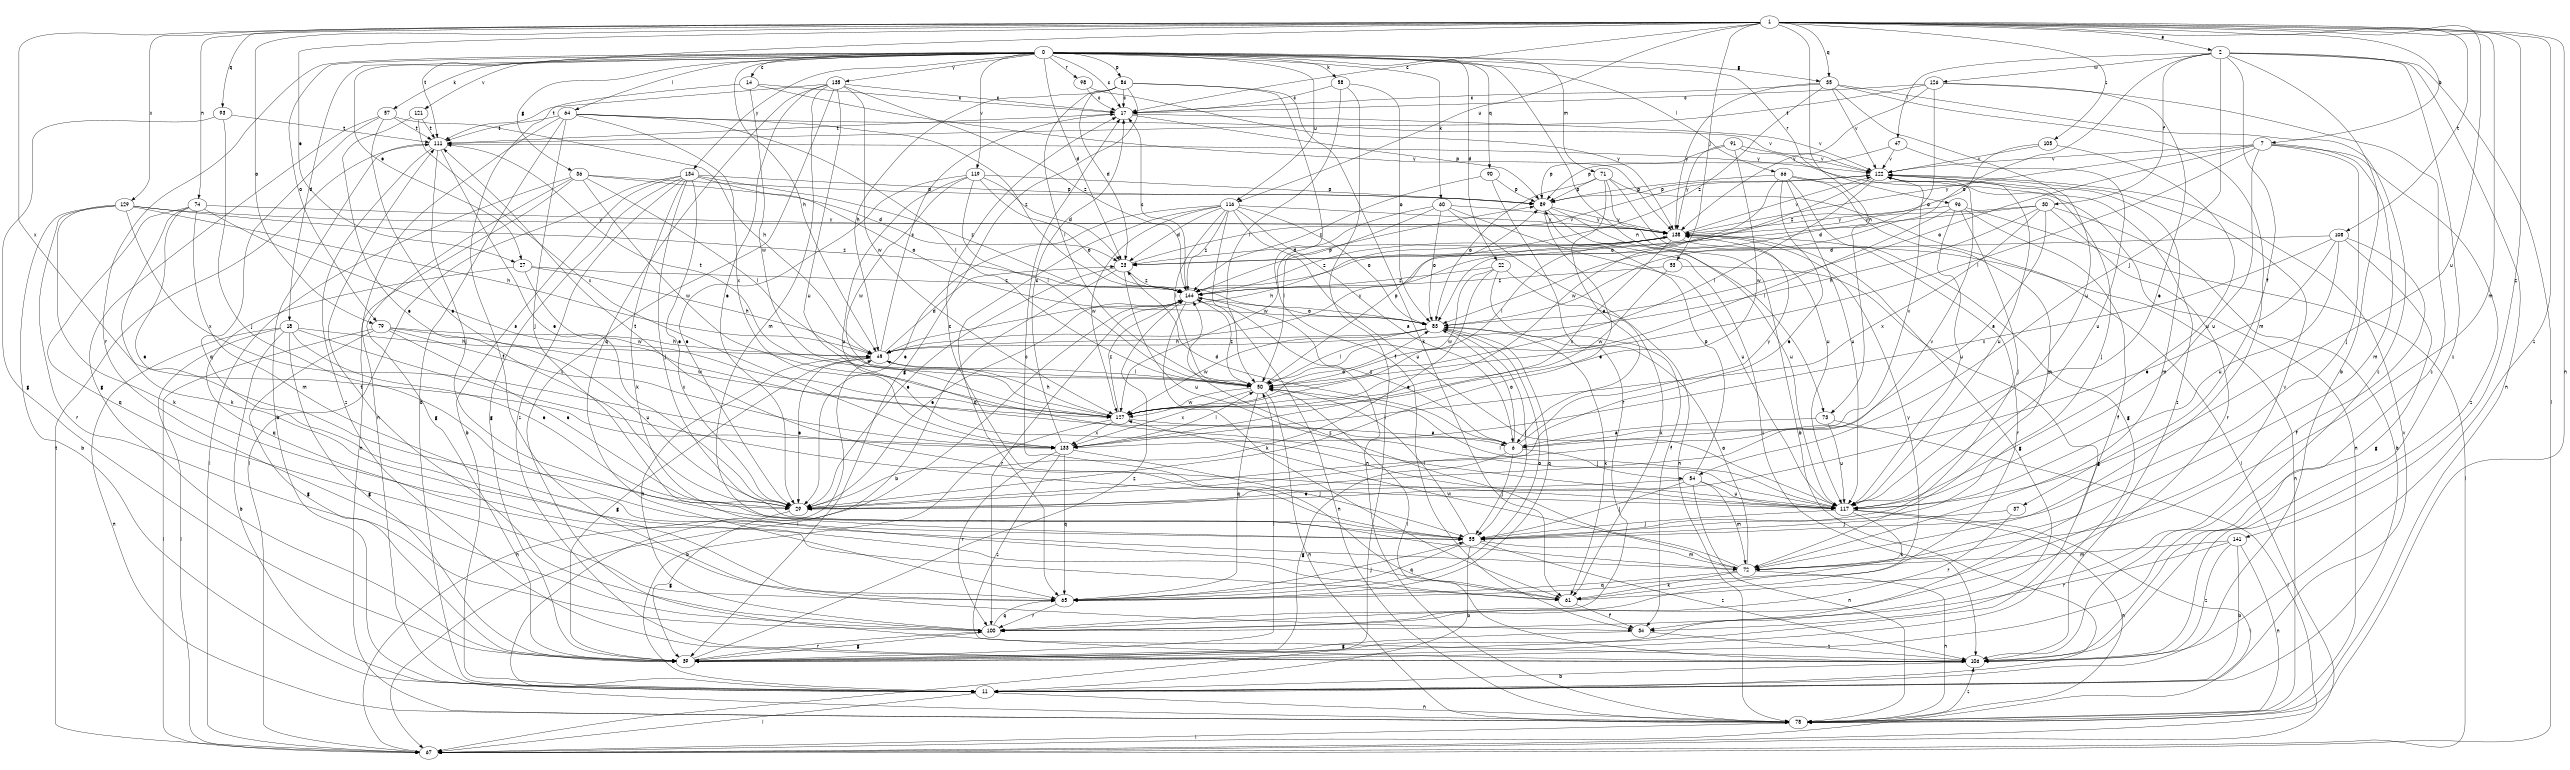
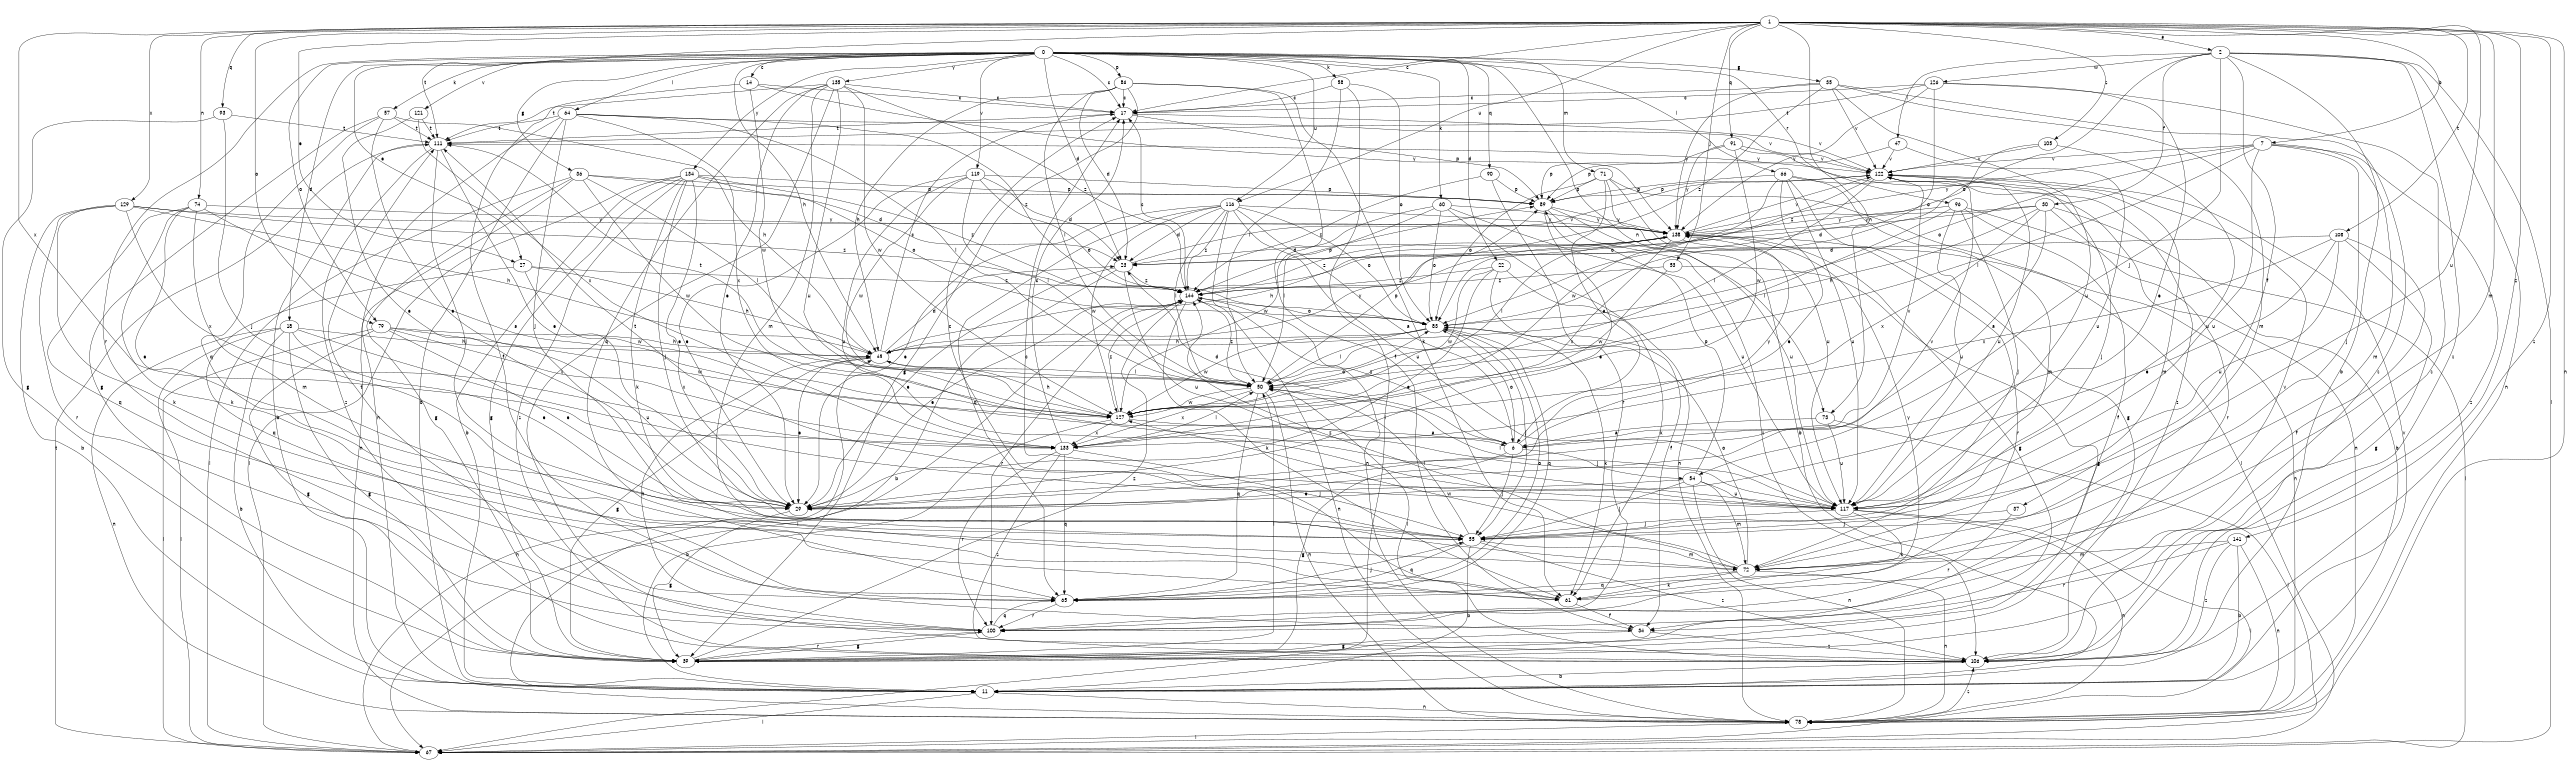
(1816, 36) -> (1729, 65)
(1083, 83) -> none
